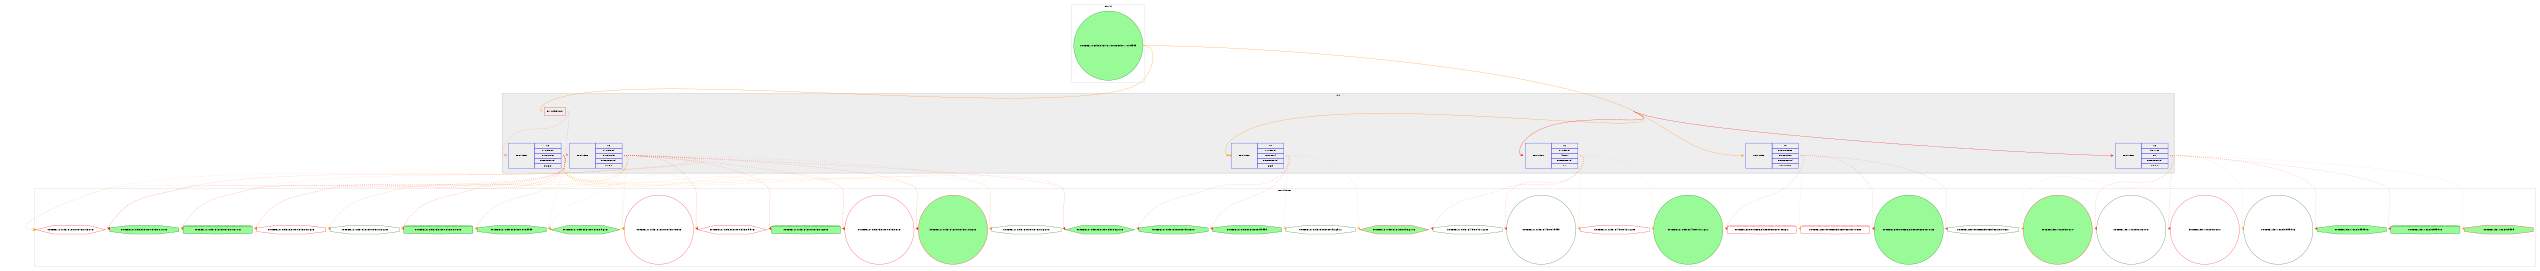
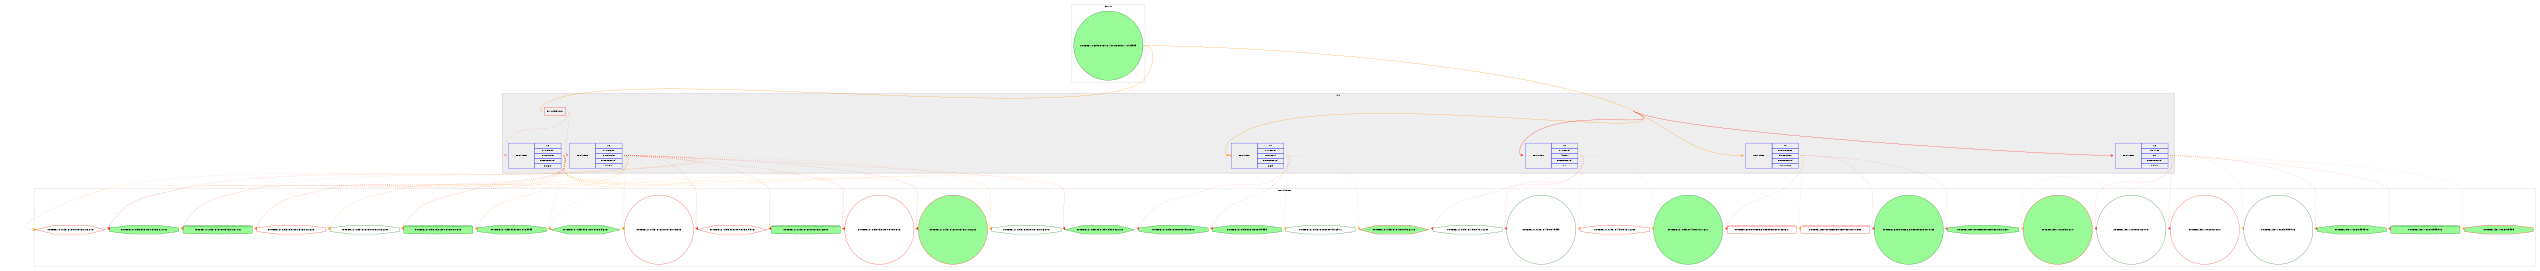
(1983, 230) -> (1983, 230)
